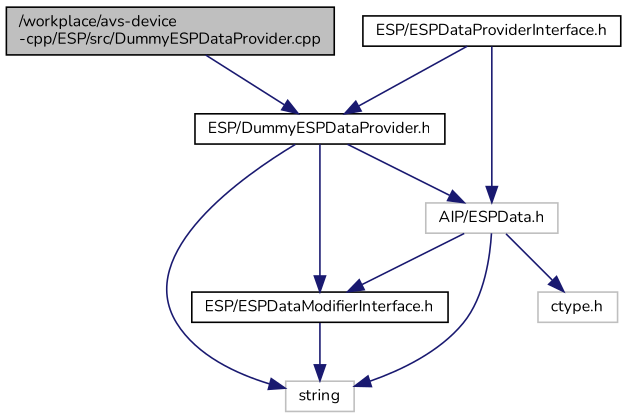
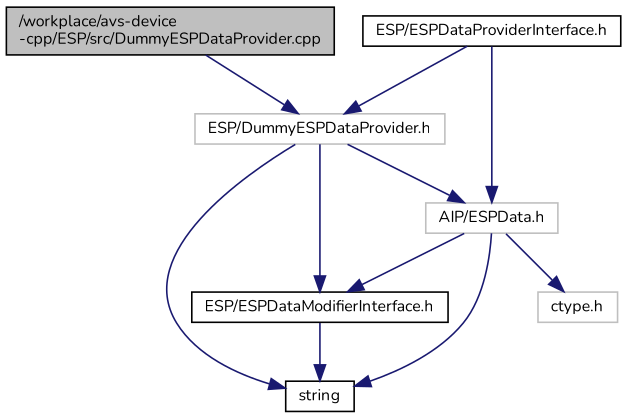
(320, 129) -> (320, 129)
(320, 396) -> (320, 396)
